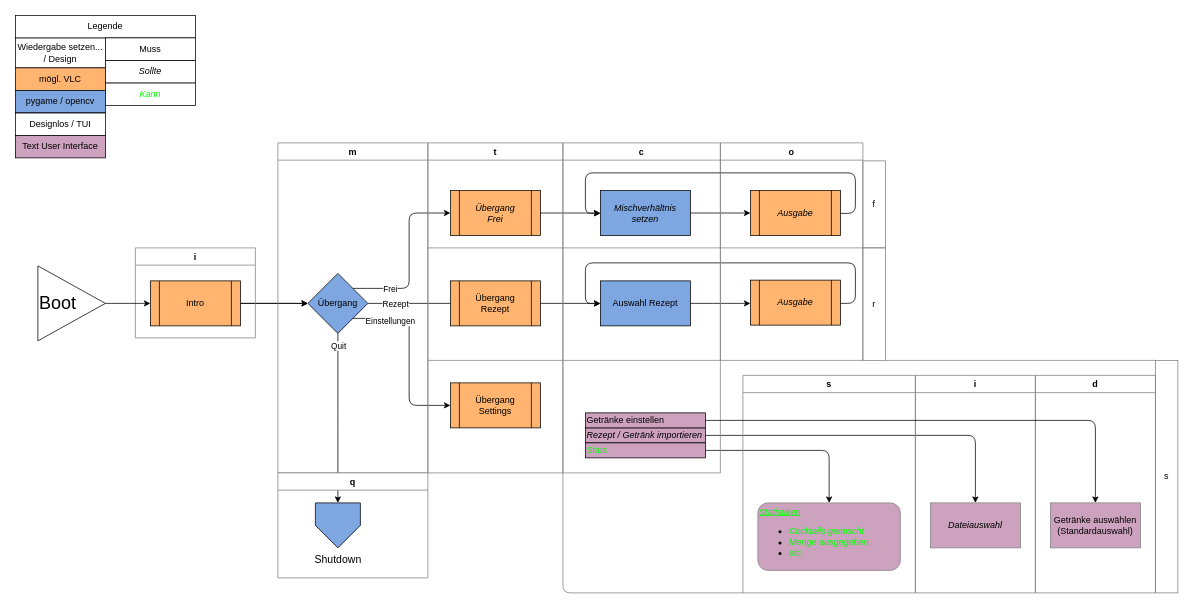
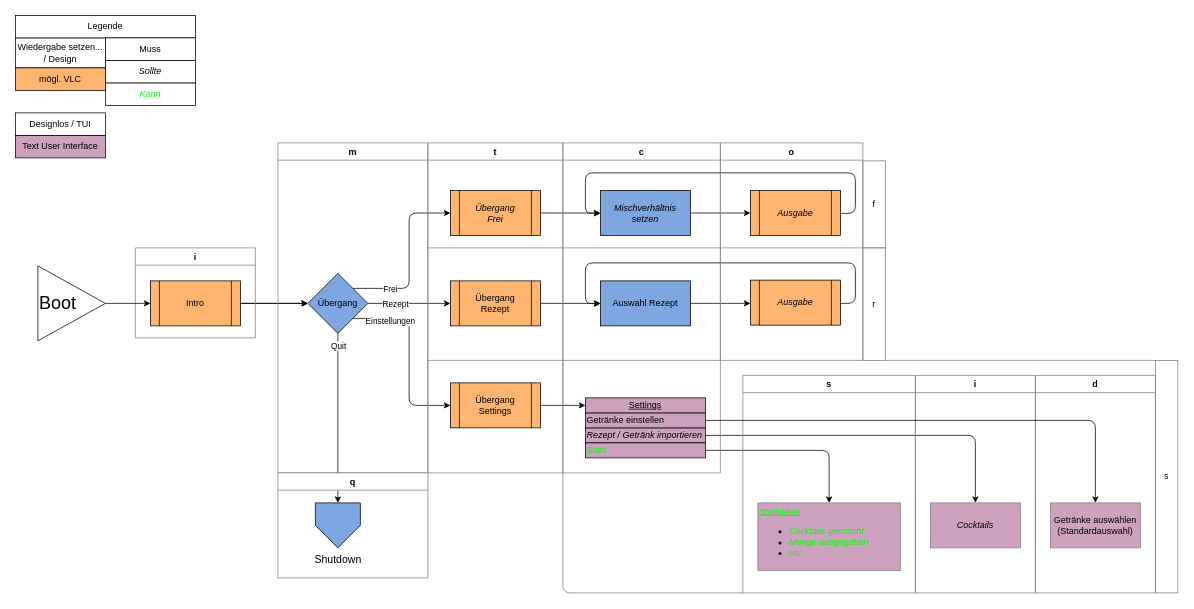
(60, 102) -> none
(445, 303) -> (444, 303)
none -> (560, 405)
none -> (645, 405)
(975, 525) -> (975, 525)
(829, 537) -> (829, 537)
